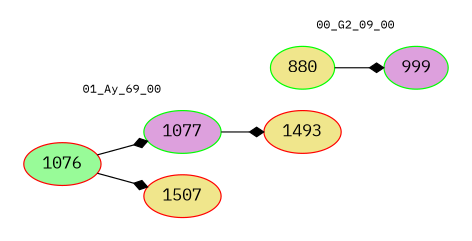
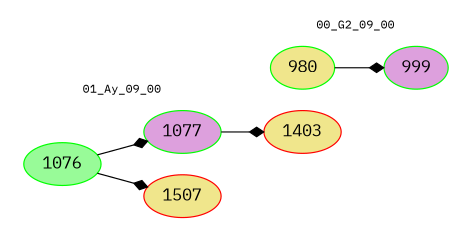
(303, 68) -> (303, 68)
(122, 90) -> (122, 90)
(303, 132) -> (303, 132)
(62, 164) -> (62, 164)
